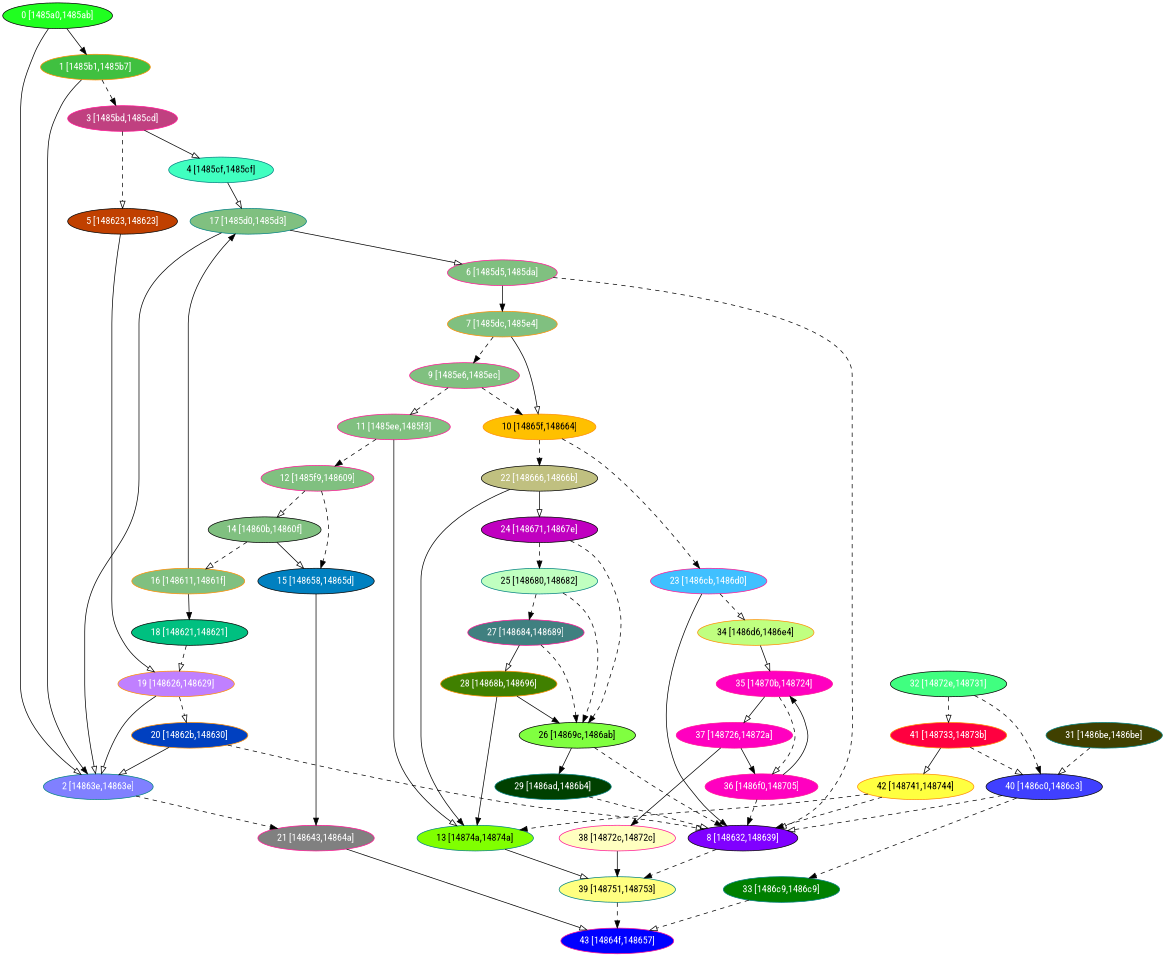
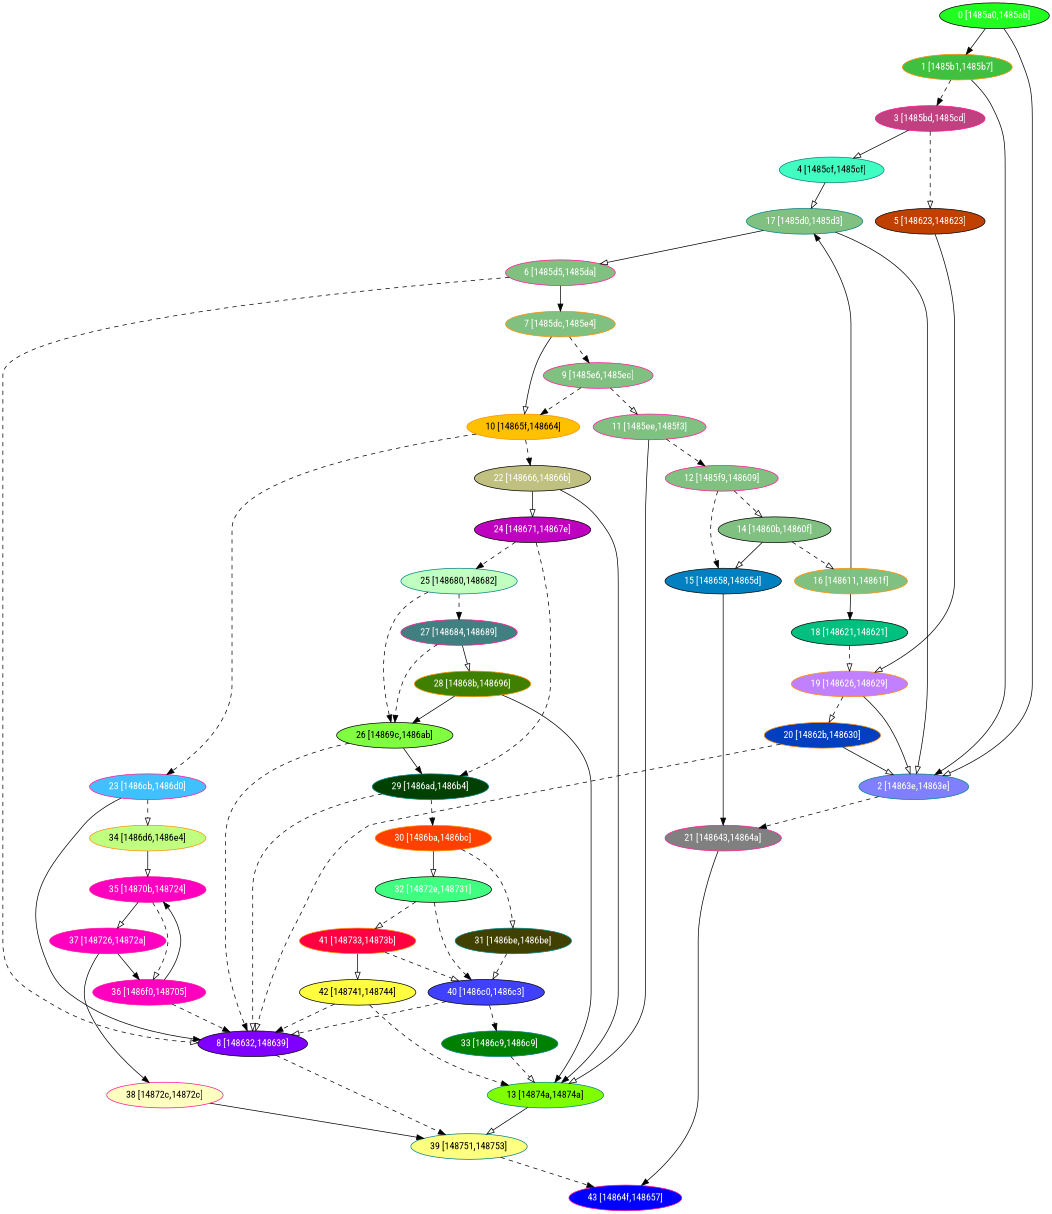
(621, 622) -> (550, 677)
(916, 787) -> (358, 992)
none -> (433, 838)
(463, 888) -> (698, 1023)
(703, 914) -> (520, 1067)
